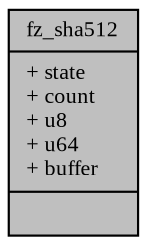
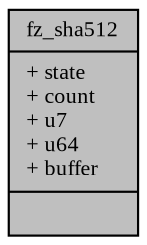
(47, 121) -> (47, 121)
